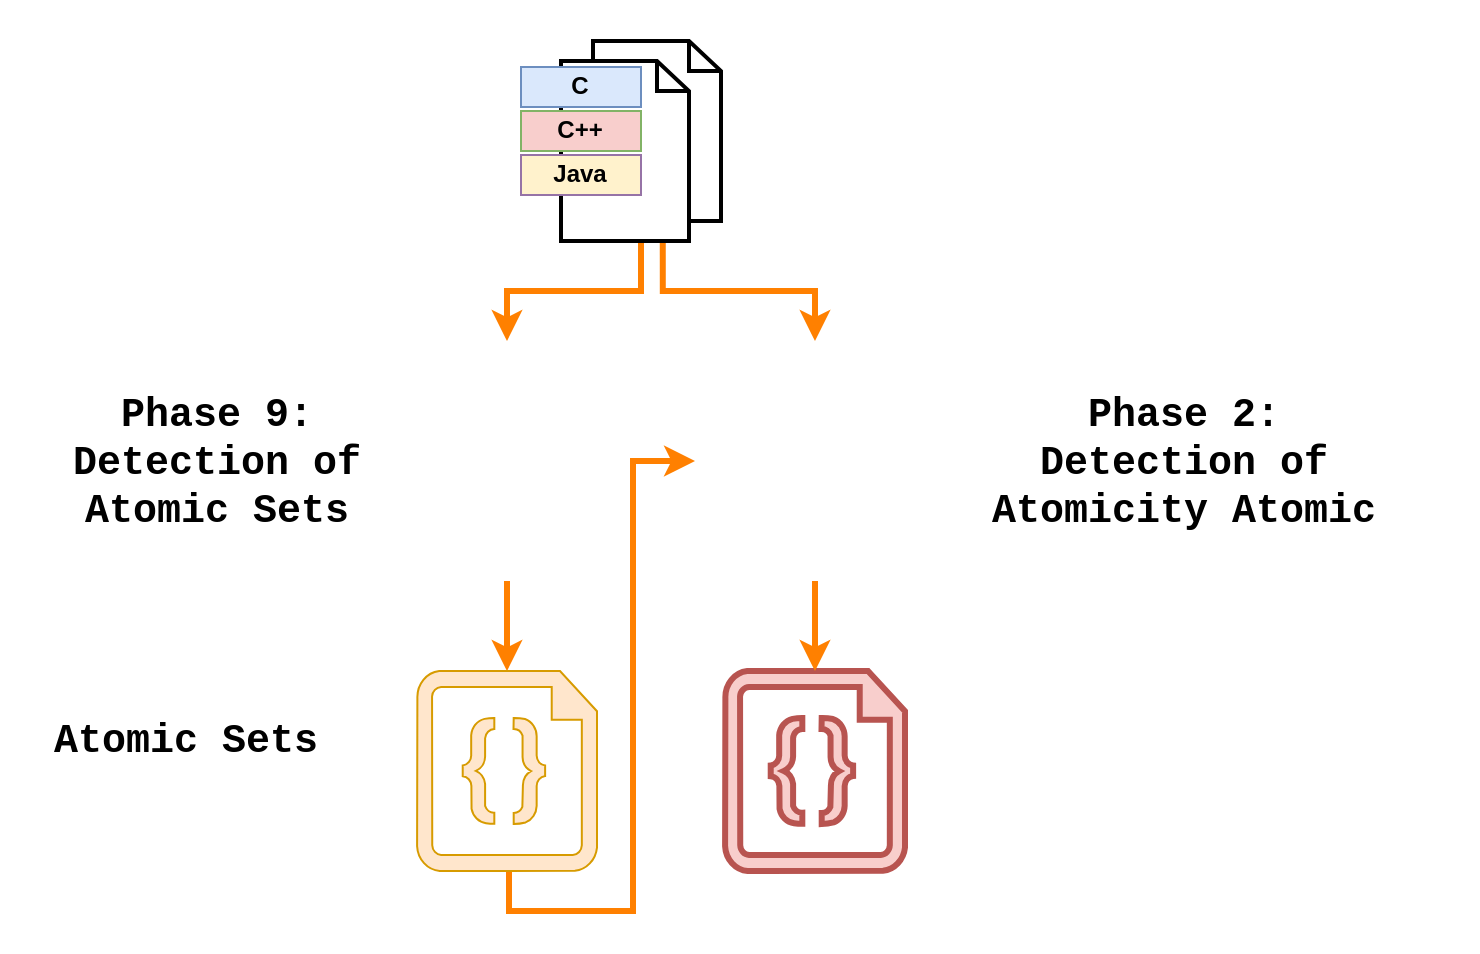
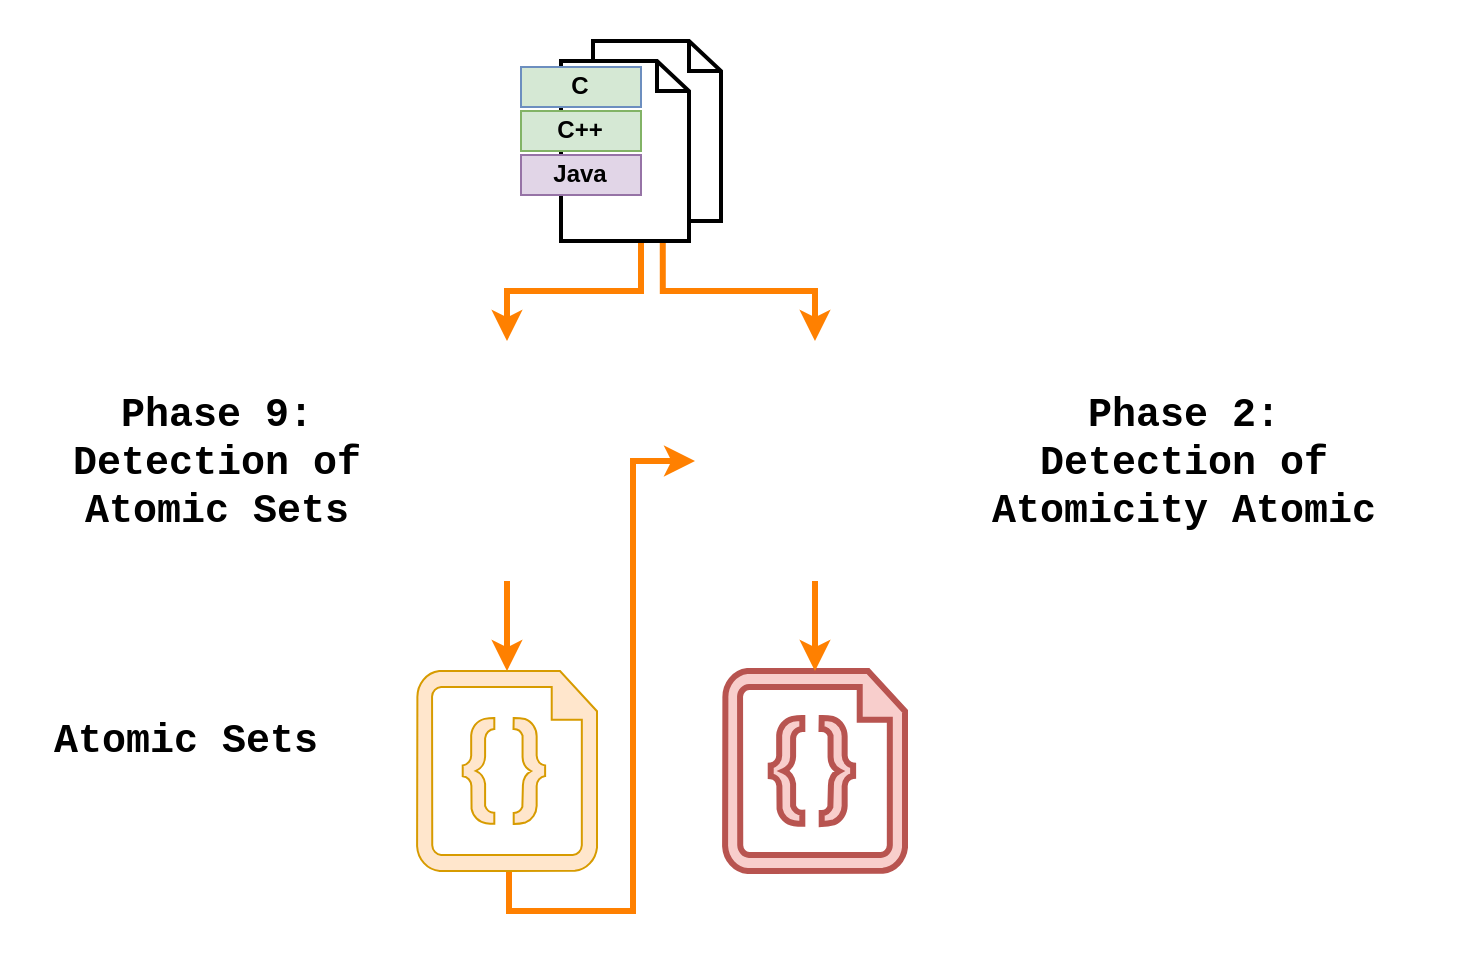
(581, 87) -> (581, 87)
(581, 131) -> (581, 131)
(581, 175) -> (581, 175)
